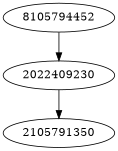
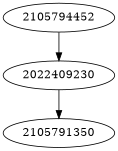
(59, 18) -> (59, 18)
